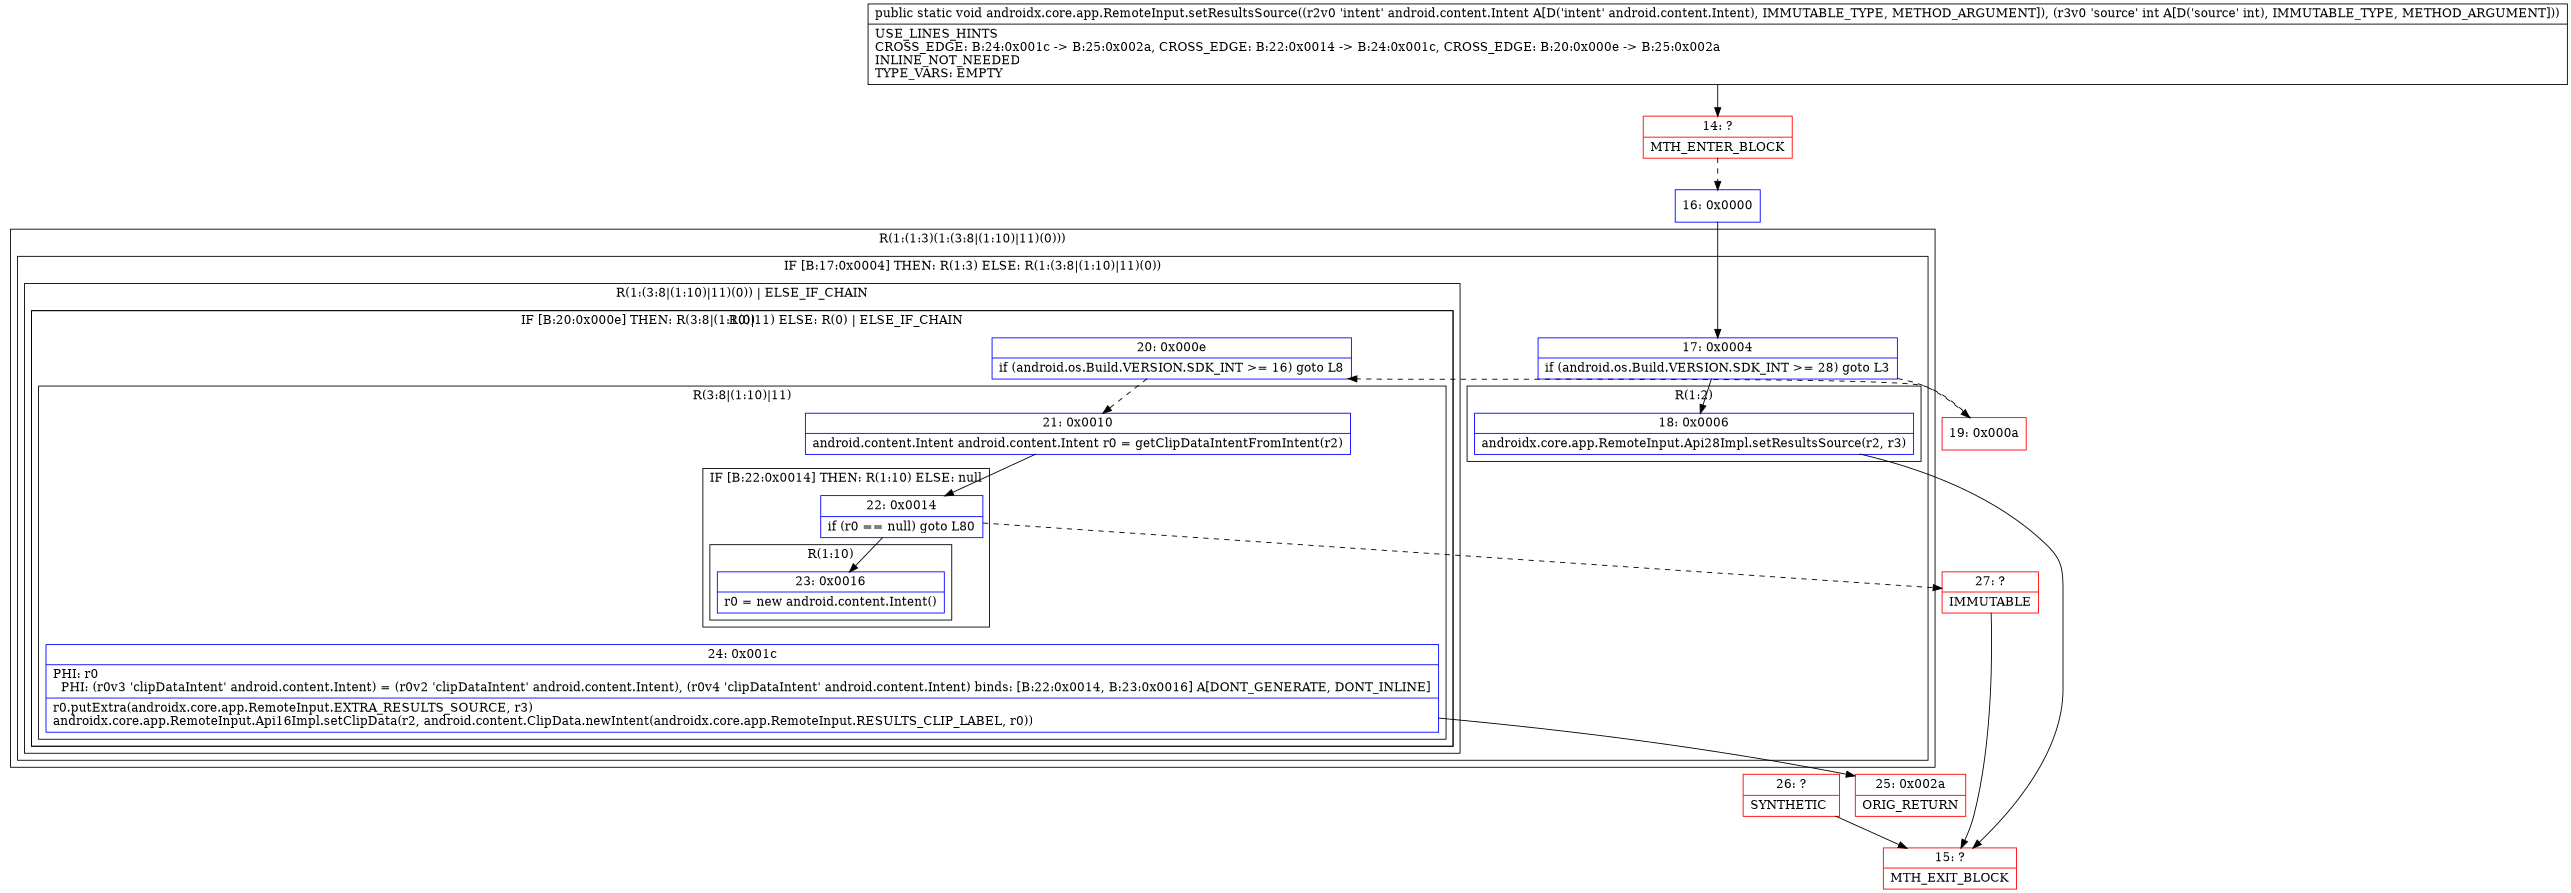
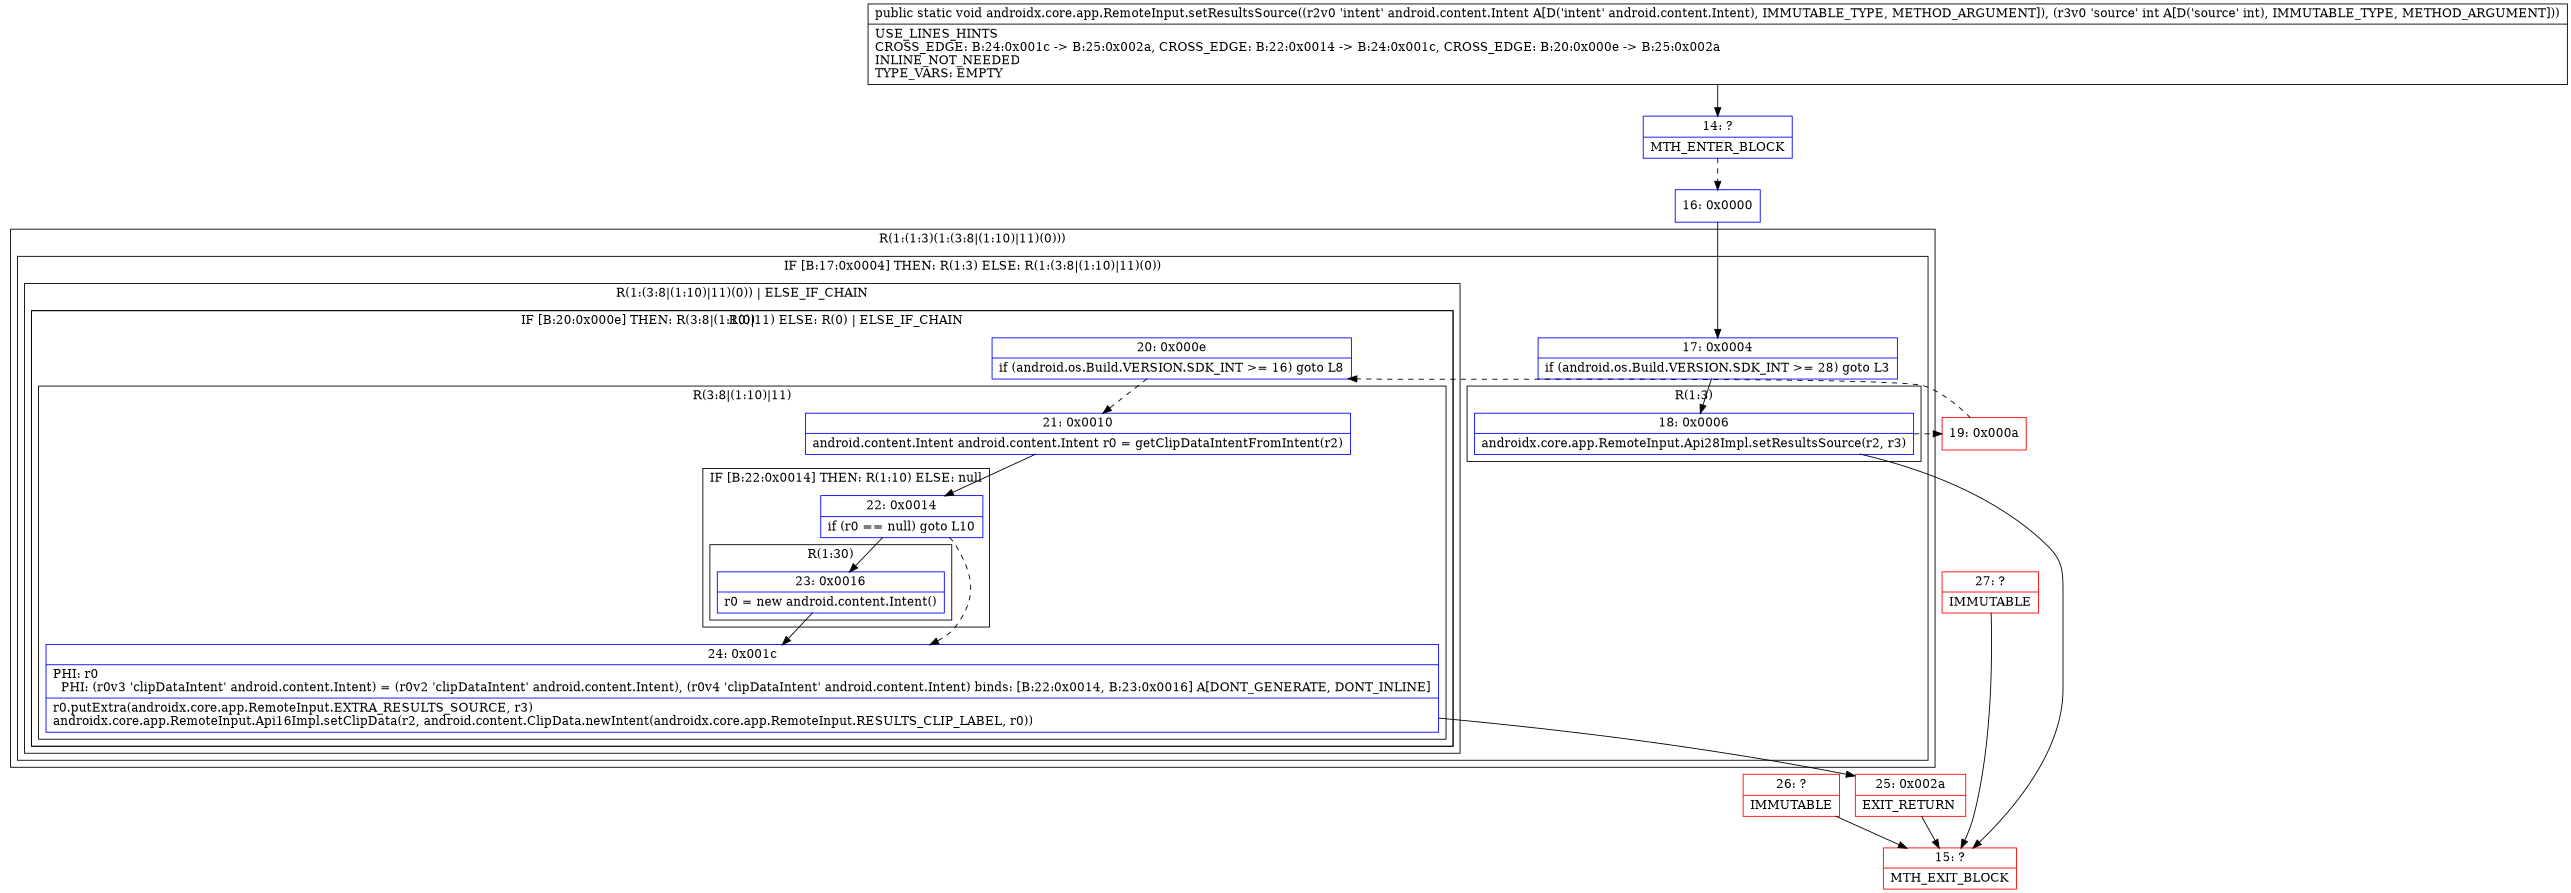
(1718, 137) -> (1718, 137)
(1933, 390) -> (1923, 434)
(1694, 396) -> (1694, 396)
(902, 527) -> (902, 527)
(1434, 554) -> (970, 593)
(831, 555) -> (831, 555)
none -> (801, 625)
(1789, 805) -> (1791, 805)
(1911, 805) -> (1909, 805)
none -> (1928, 828)
